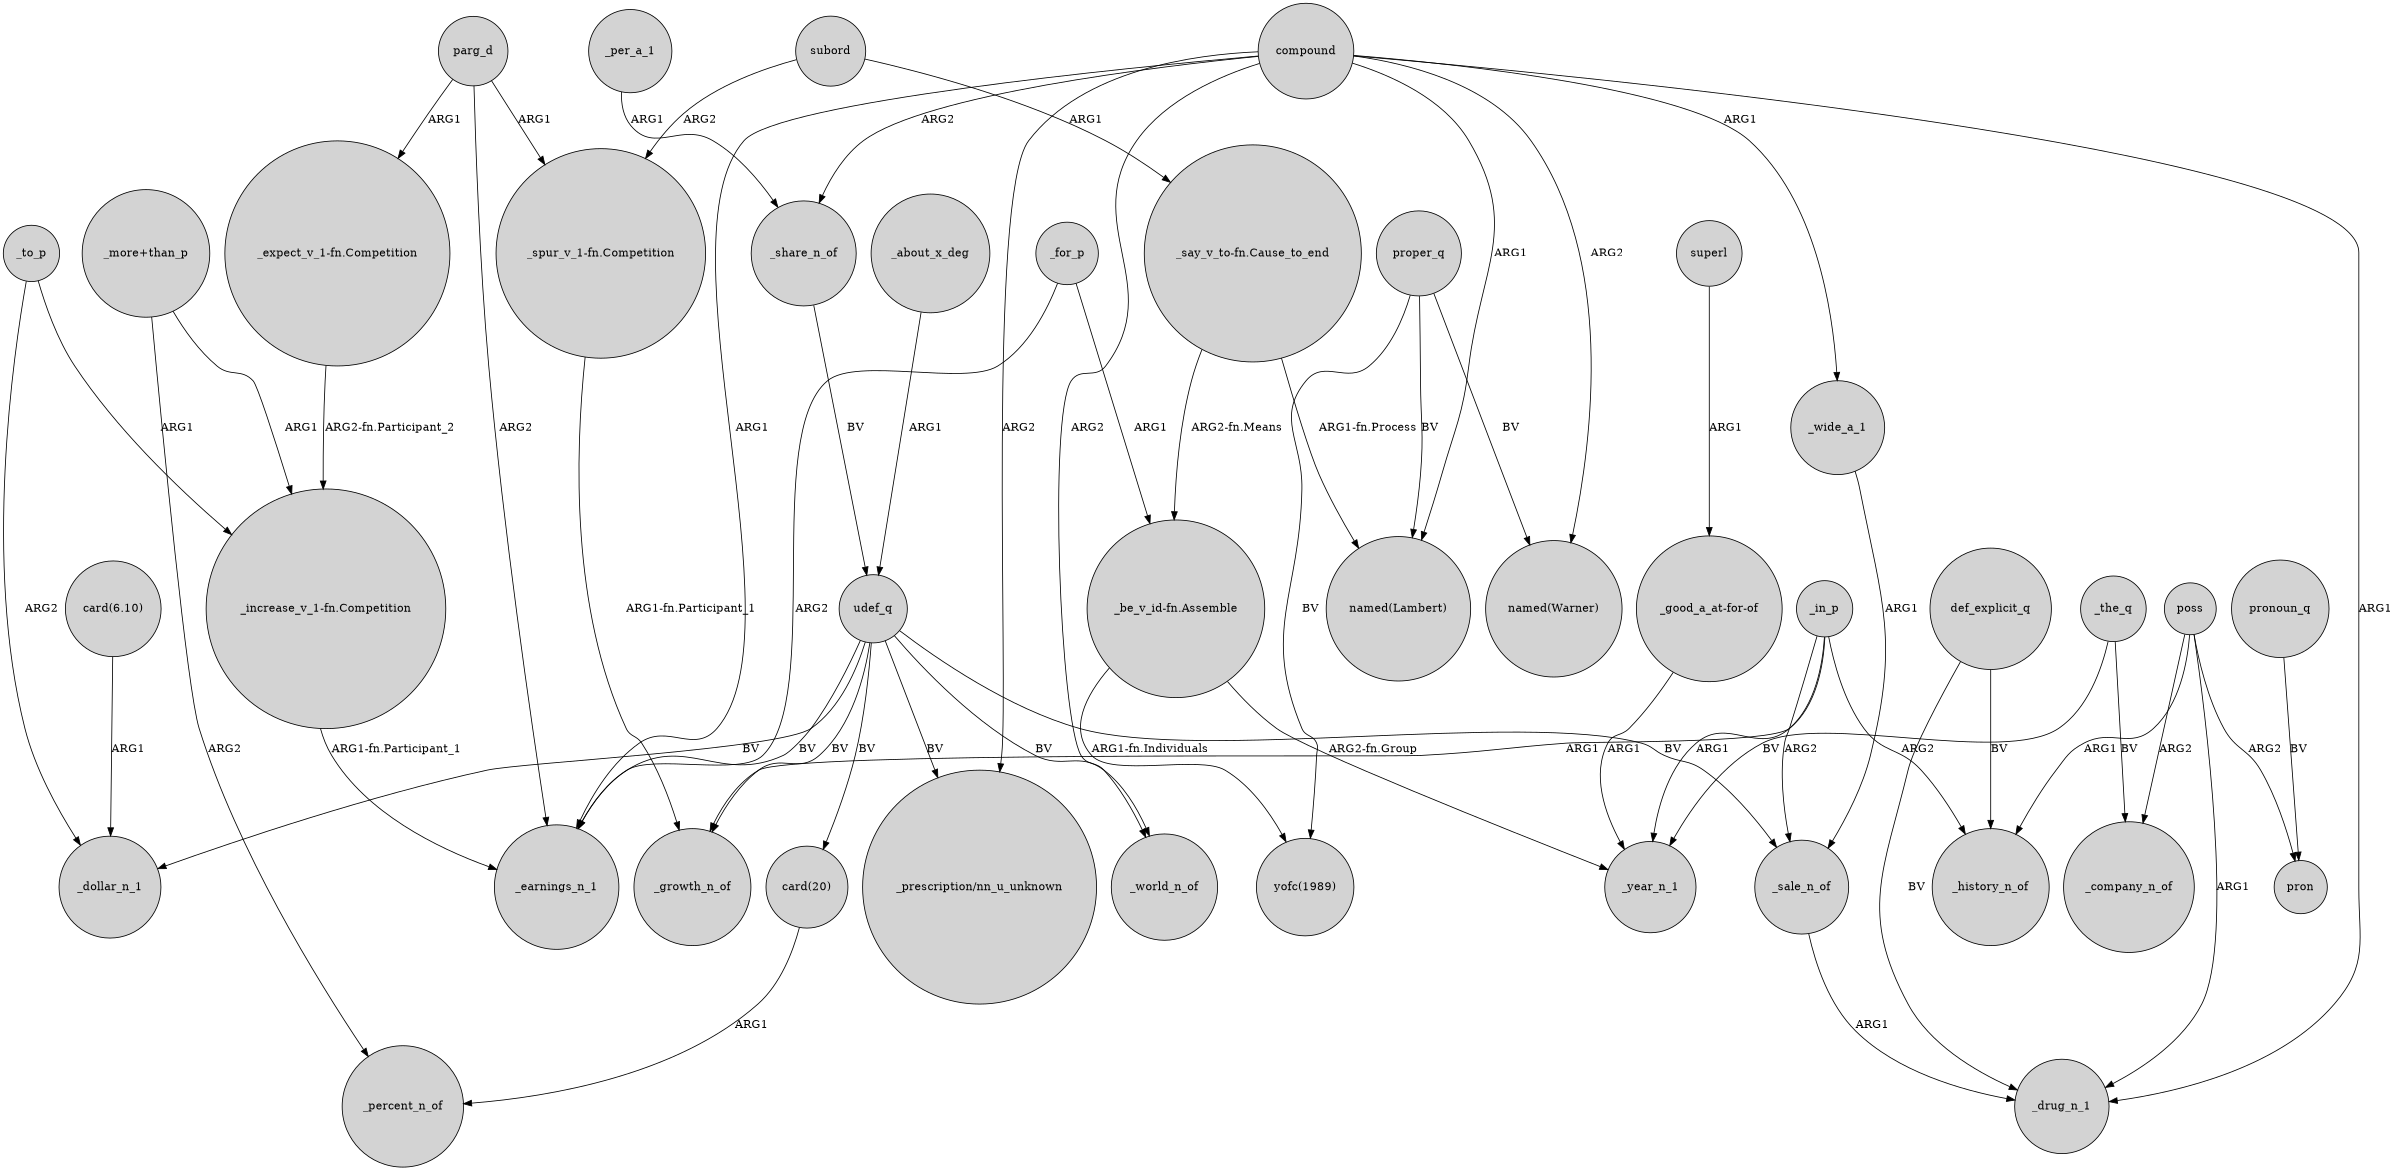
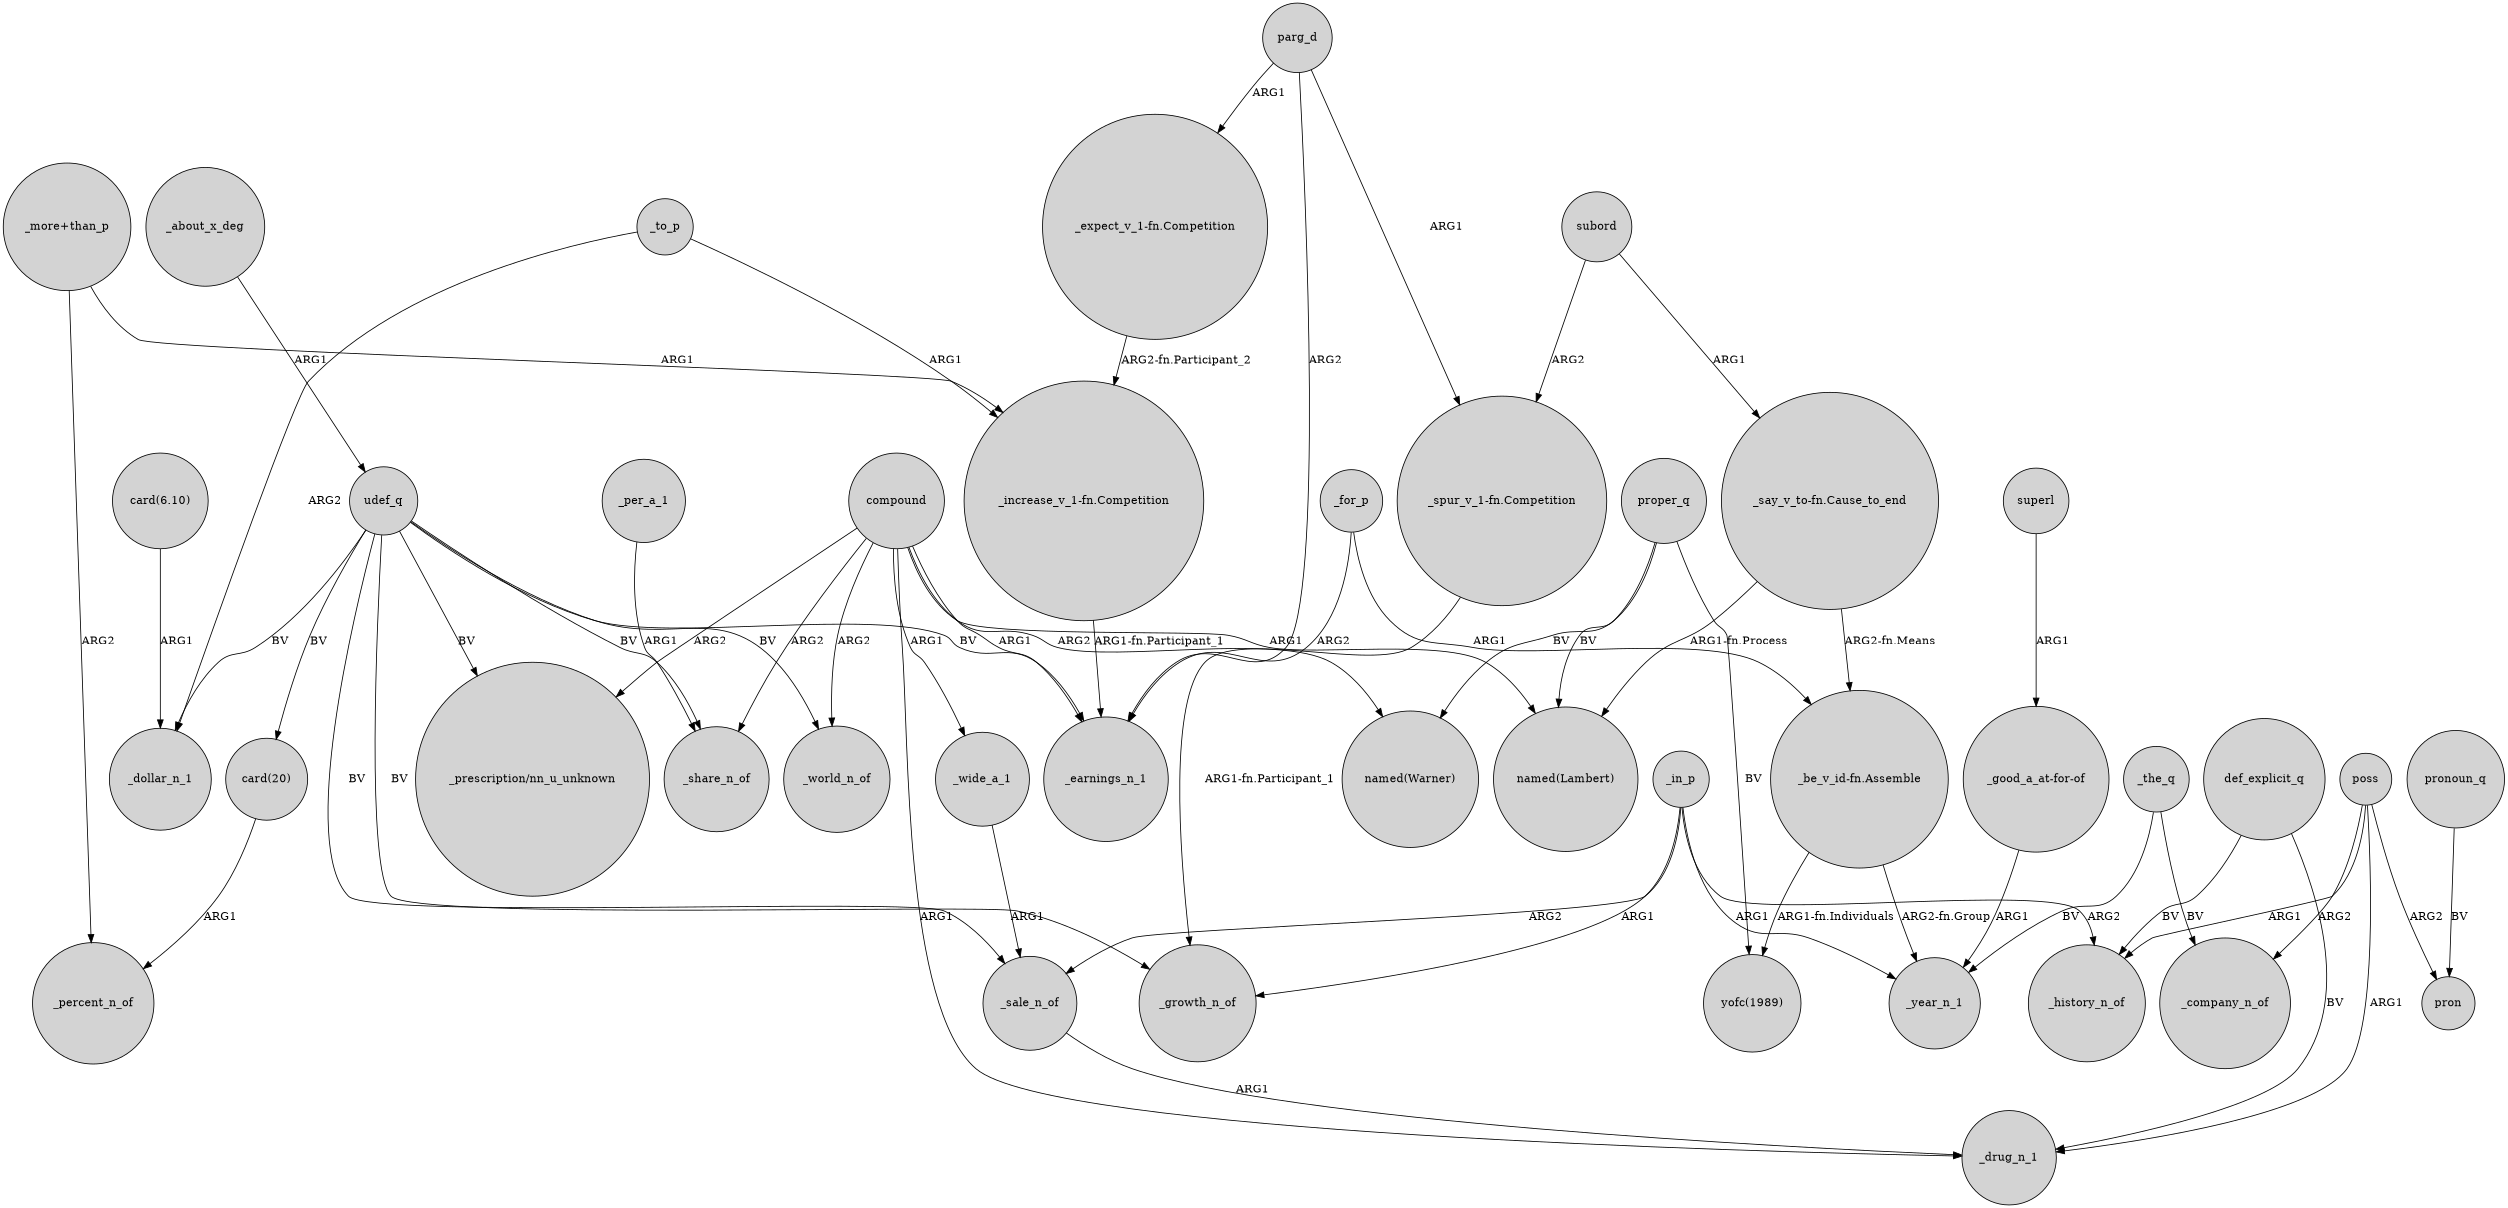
(839, 436) -> (562, 616)
